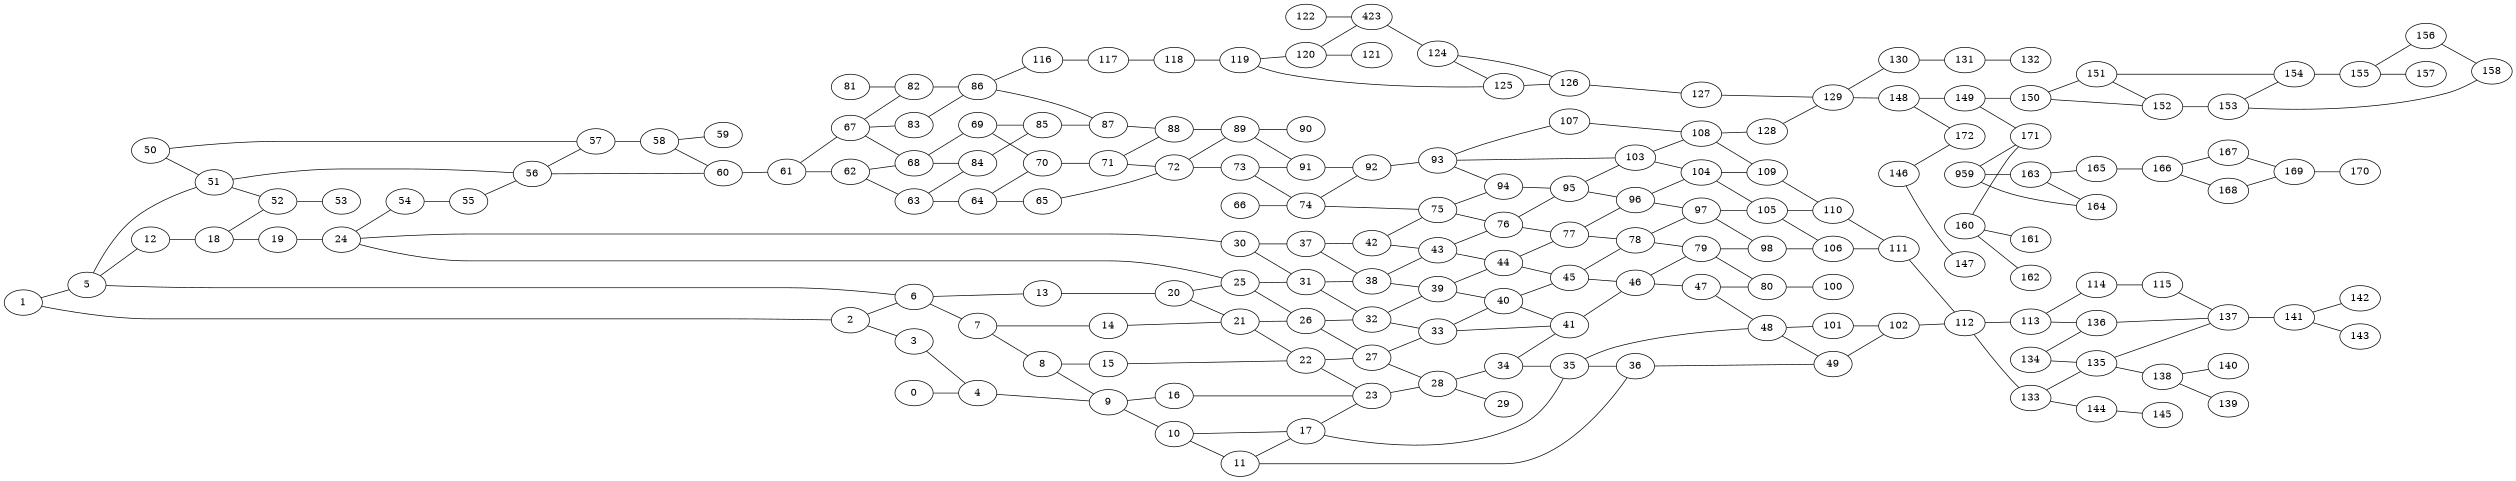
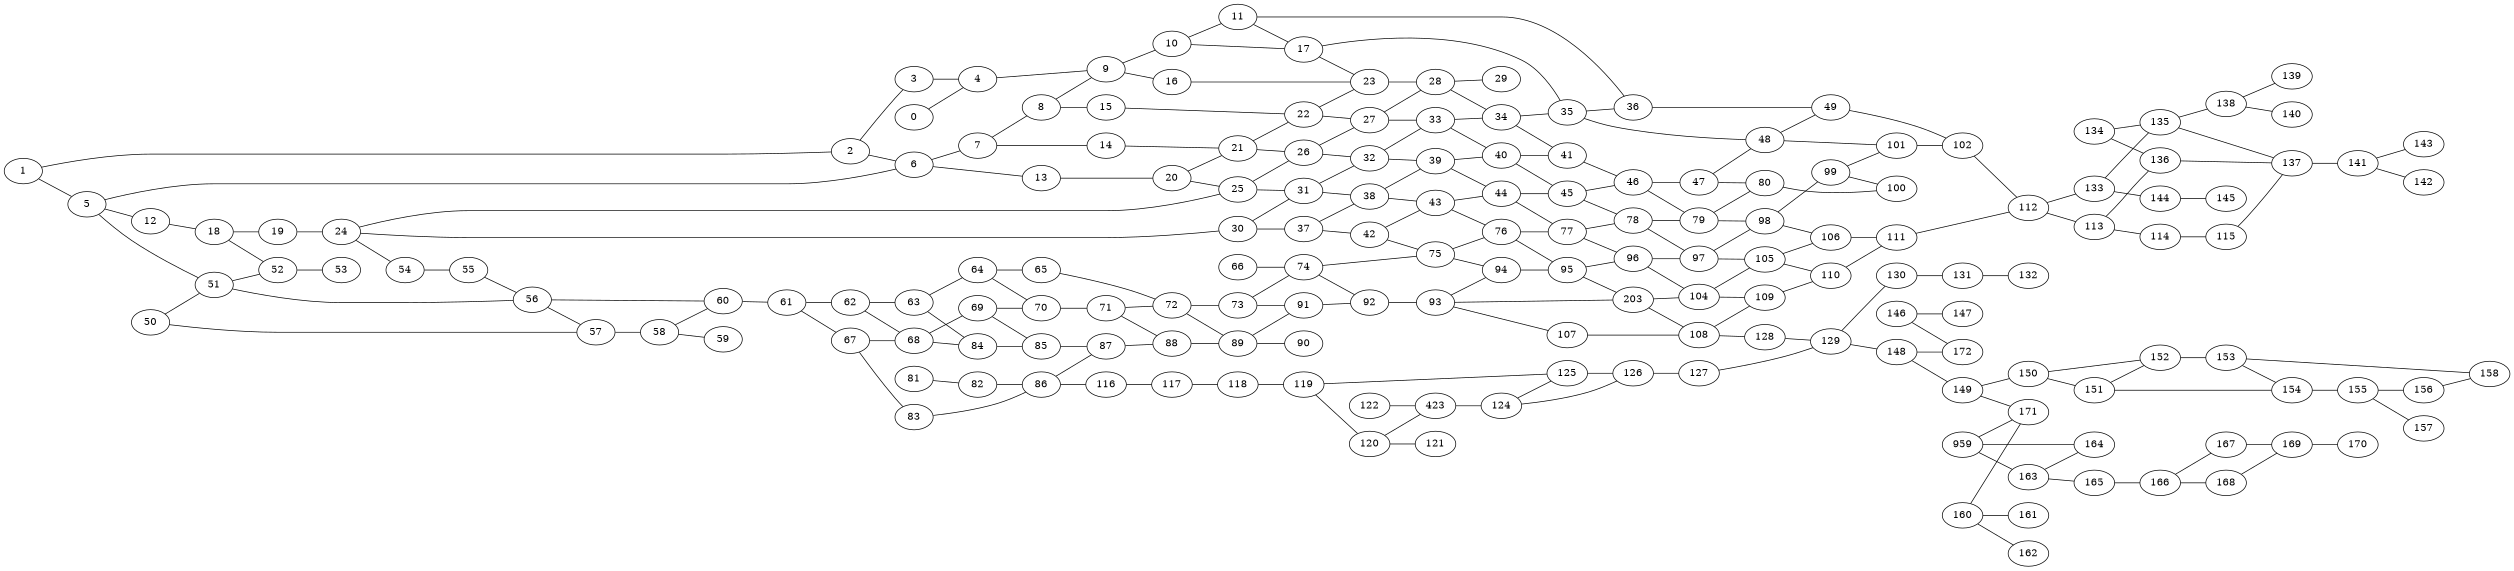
(882, 107) -> none
(1635, 158) -> (1633, 300)
none -> (1831, 172)
(1504, 328) -> (1469, 119)
